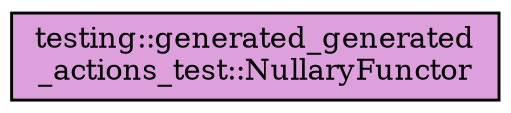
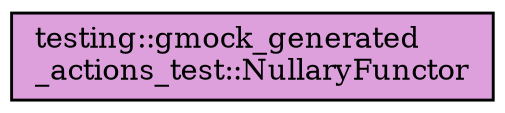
(255, 57) -> (252, 57)
